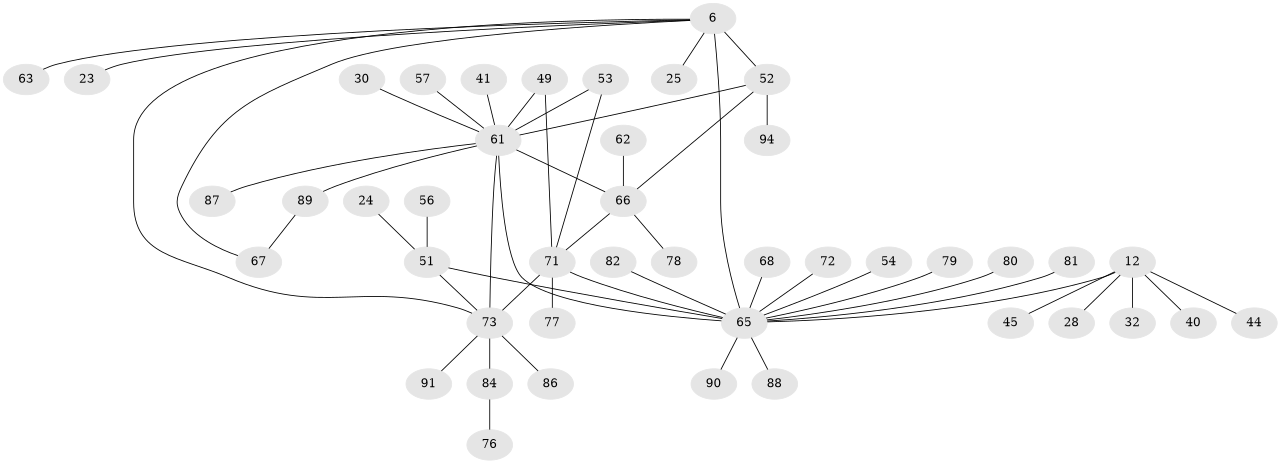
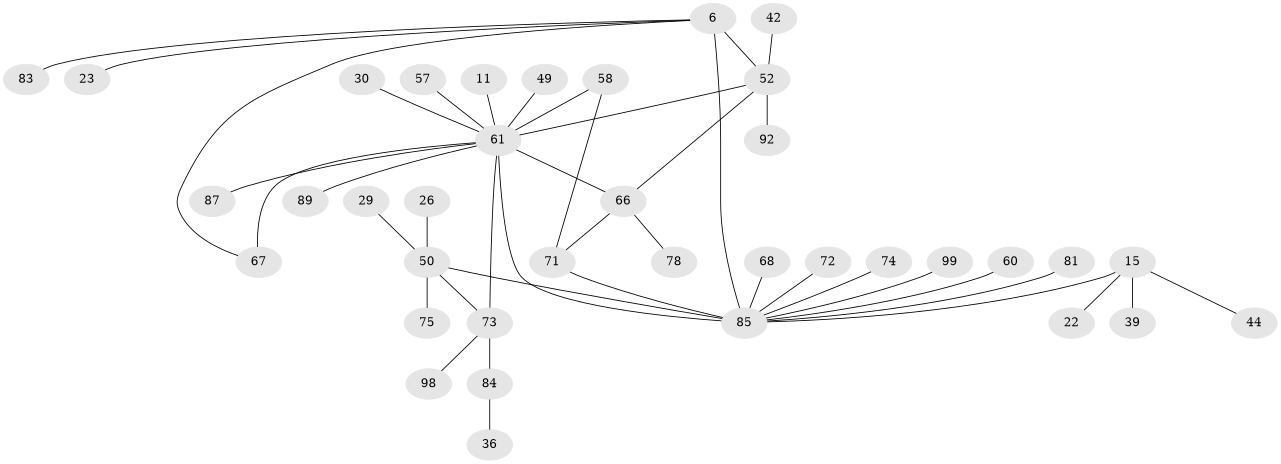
none -> (774, 19)
(26, 80) -> (26, 80)
(484, 80) -> (484, 80)
(606, 80) -> (606, 80)
(674, 80) -> none
(181, 86) -> none
(623, 140) -> none
(767, 140) -> (767, 140)
(549, 171) -> none
(366, 201) -> (366, 201)
(427, 201) -> (427, 201)
(282, 232) -> (277, 184)
(427, 262) -> (427, 262)
(613, 262) -> none
(889, 262) -> (889, 262)
(950, 262) -> (950, 262)
(1011, 262) -> (1011, 262)
(1133, 262) -> (1133, 262)
(521, 293) -> none
none -> (427, 323)
(552, 323) -> none
(744, 323) -> (744, 323)
(1011, 323) -> none
(1072, 323) -> (1072, 323)
(1133, 323) -> (1133, 323)
(1193, 323) -> none
(429, 384) -> (429, 384)
(551, 384) -> none
(714, 384) -> none
(775, 384) -> none
(490, 445) -> (490, 445)
